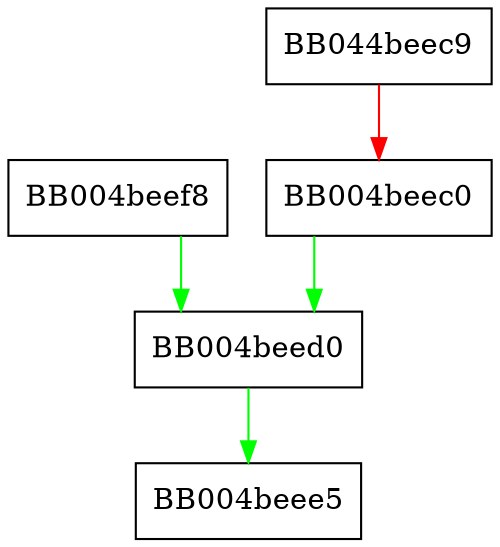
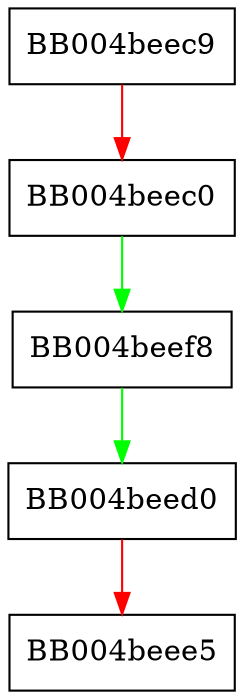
(379, 46) -> (122, 46)
(314, 263) -> (122, 263)
(248, 415) -> (122, 566)
